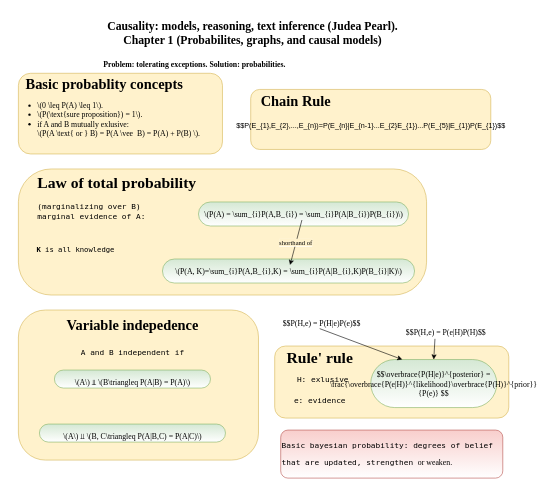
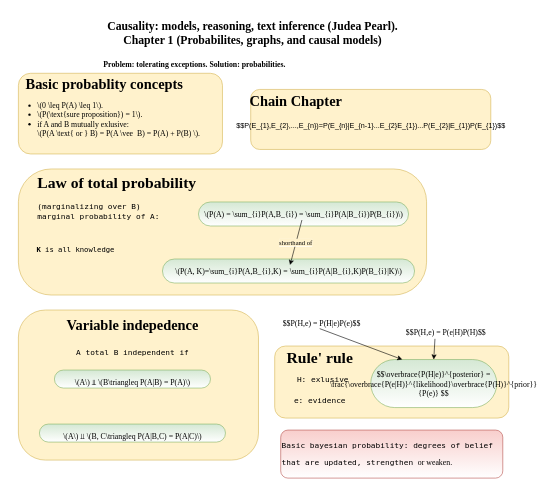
(296, 102) -> (296, 102)
(371, 126) -> (371, 126)
(125, 196) -> (125, 196)
(133, 352) -> (133, 352)
